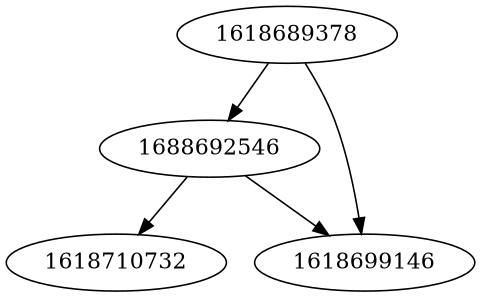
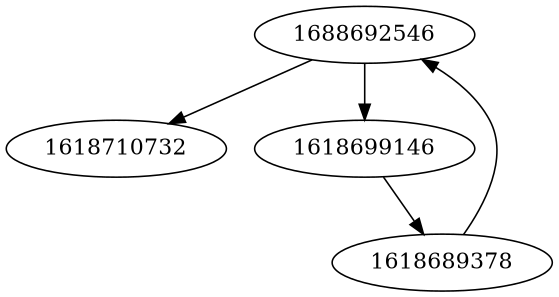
(341, 138) -> (399, 199)
